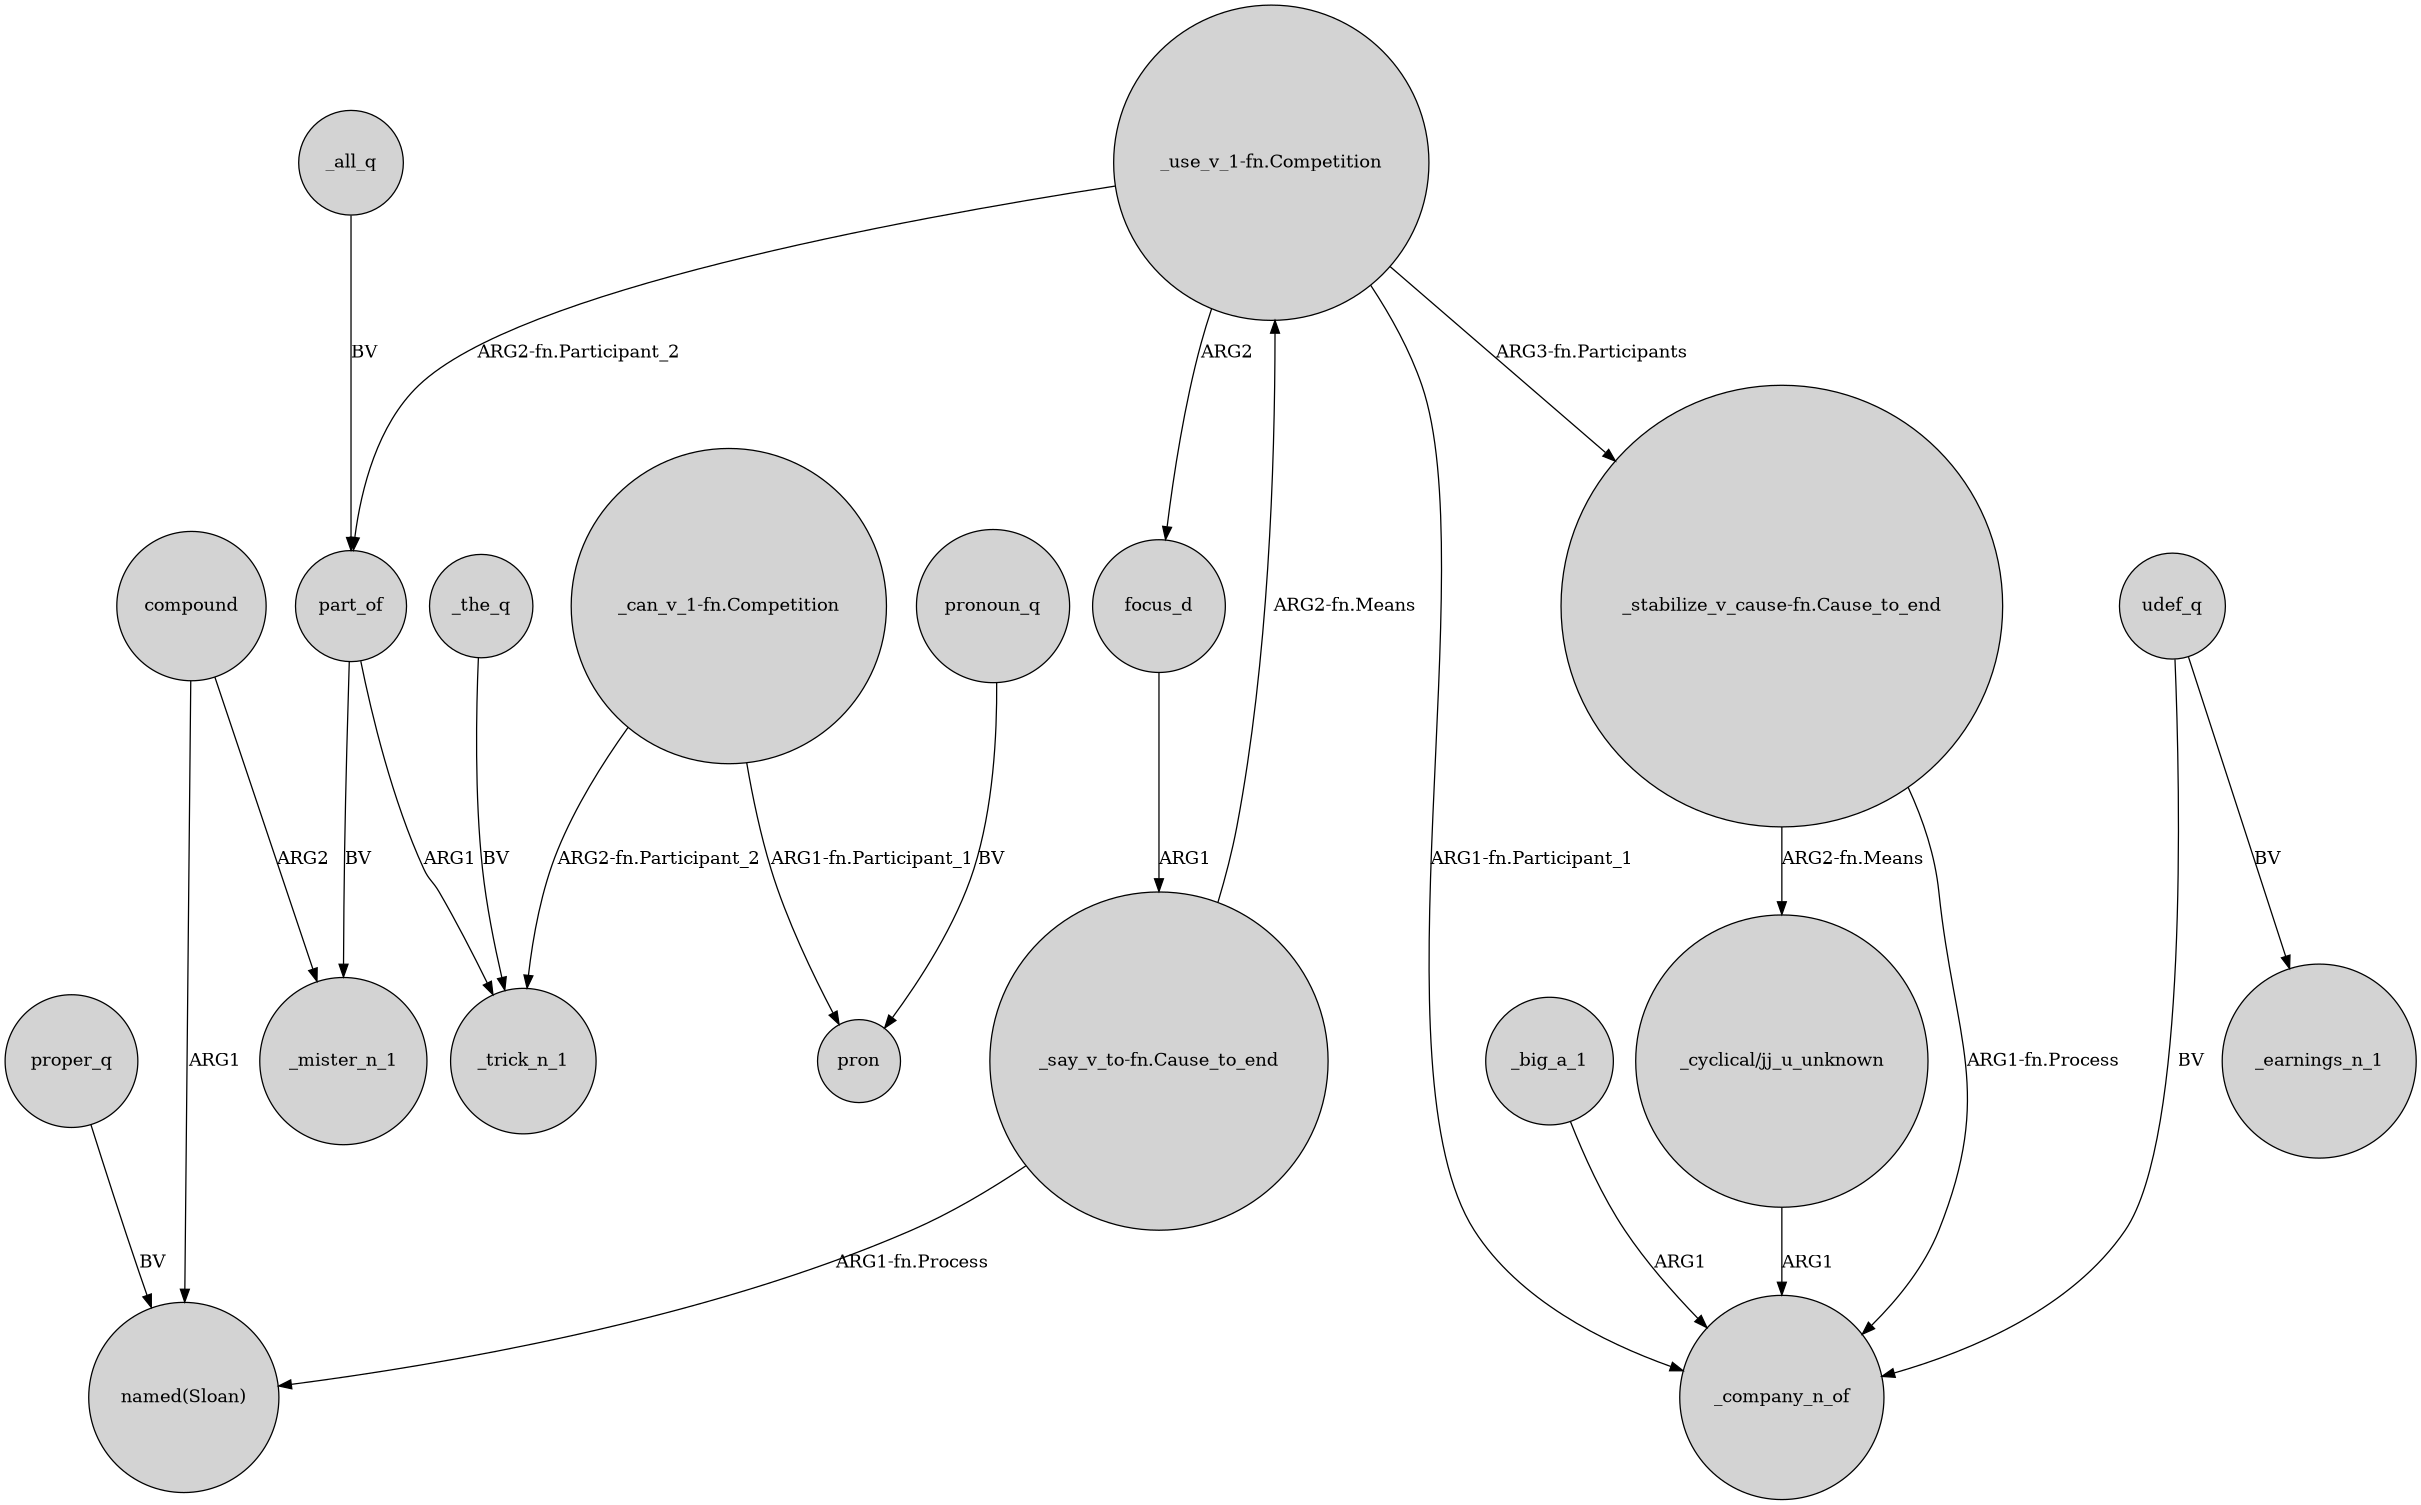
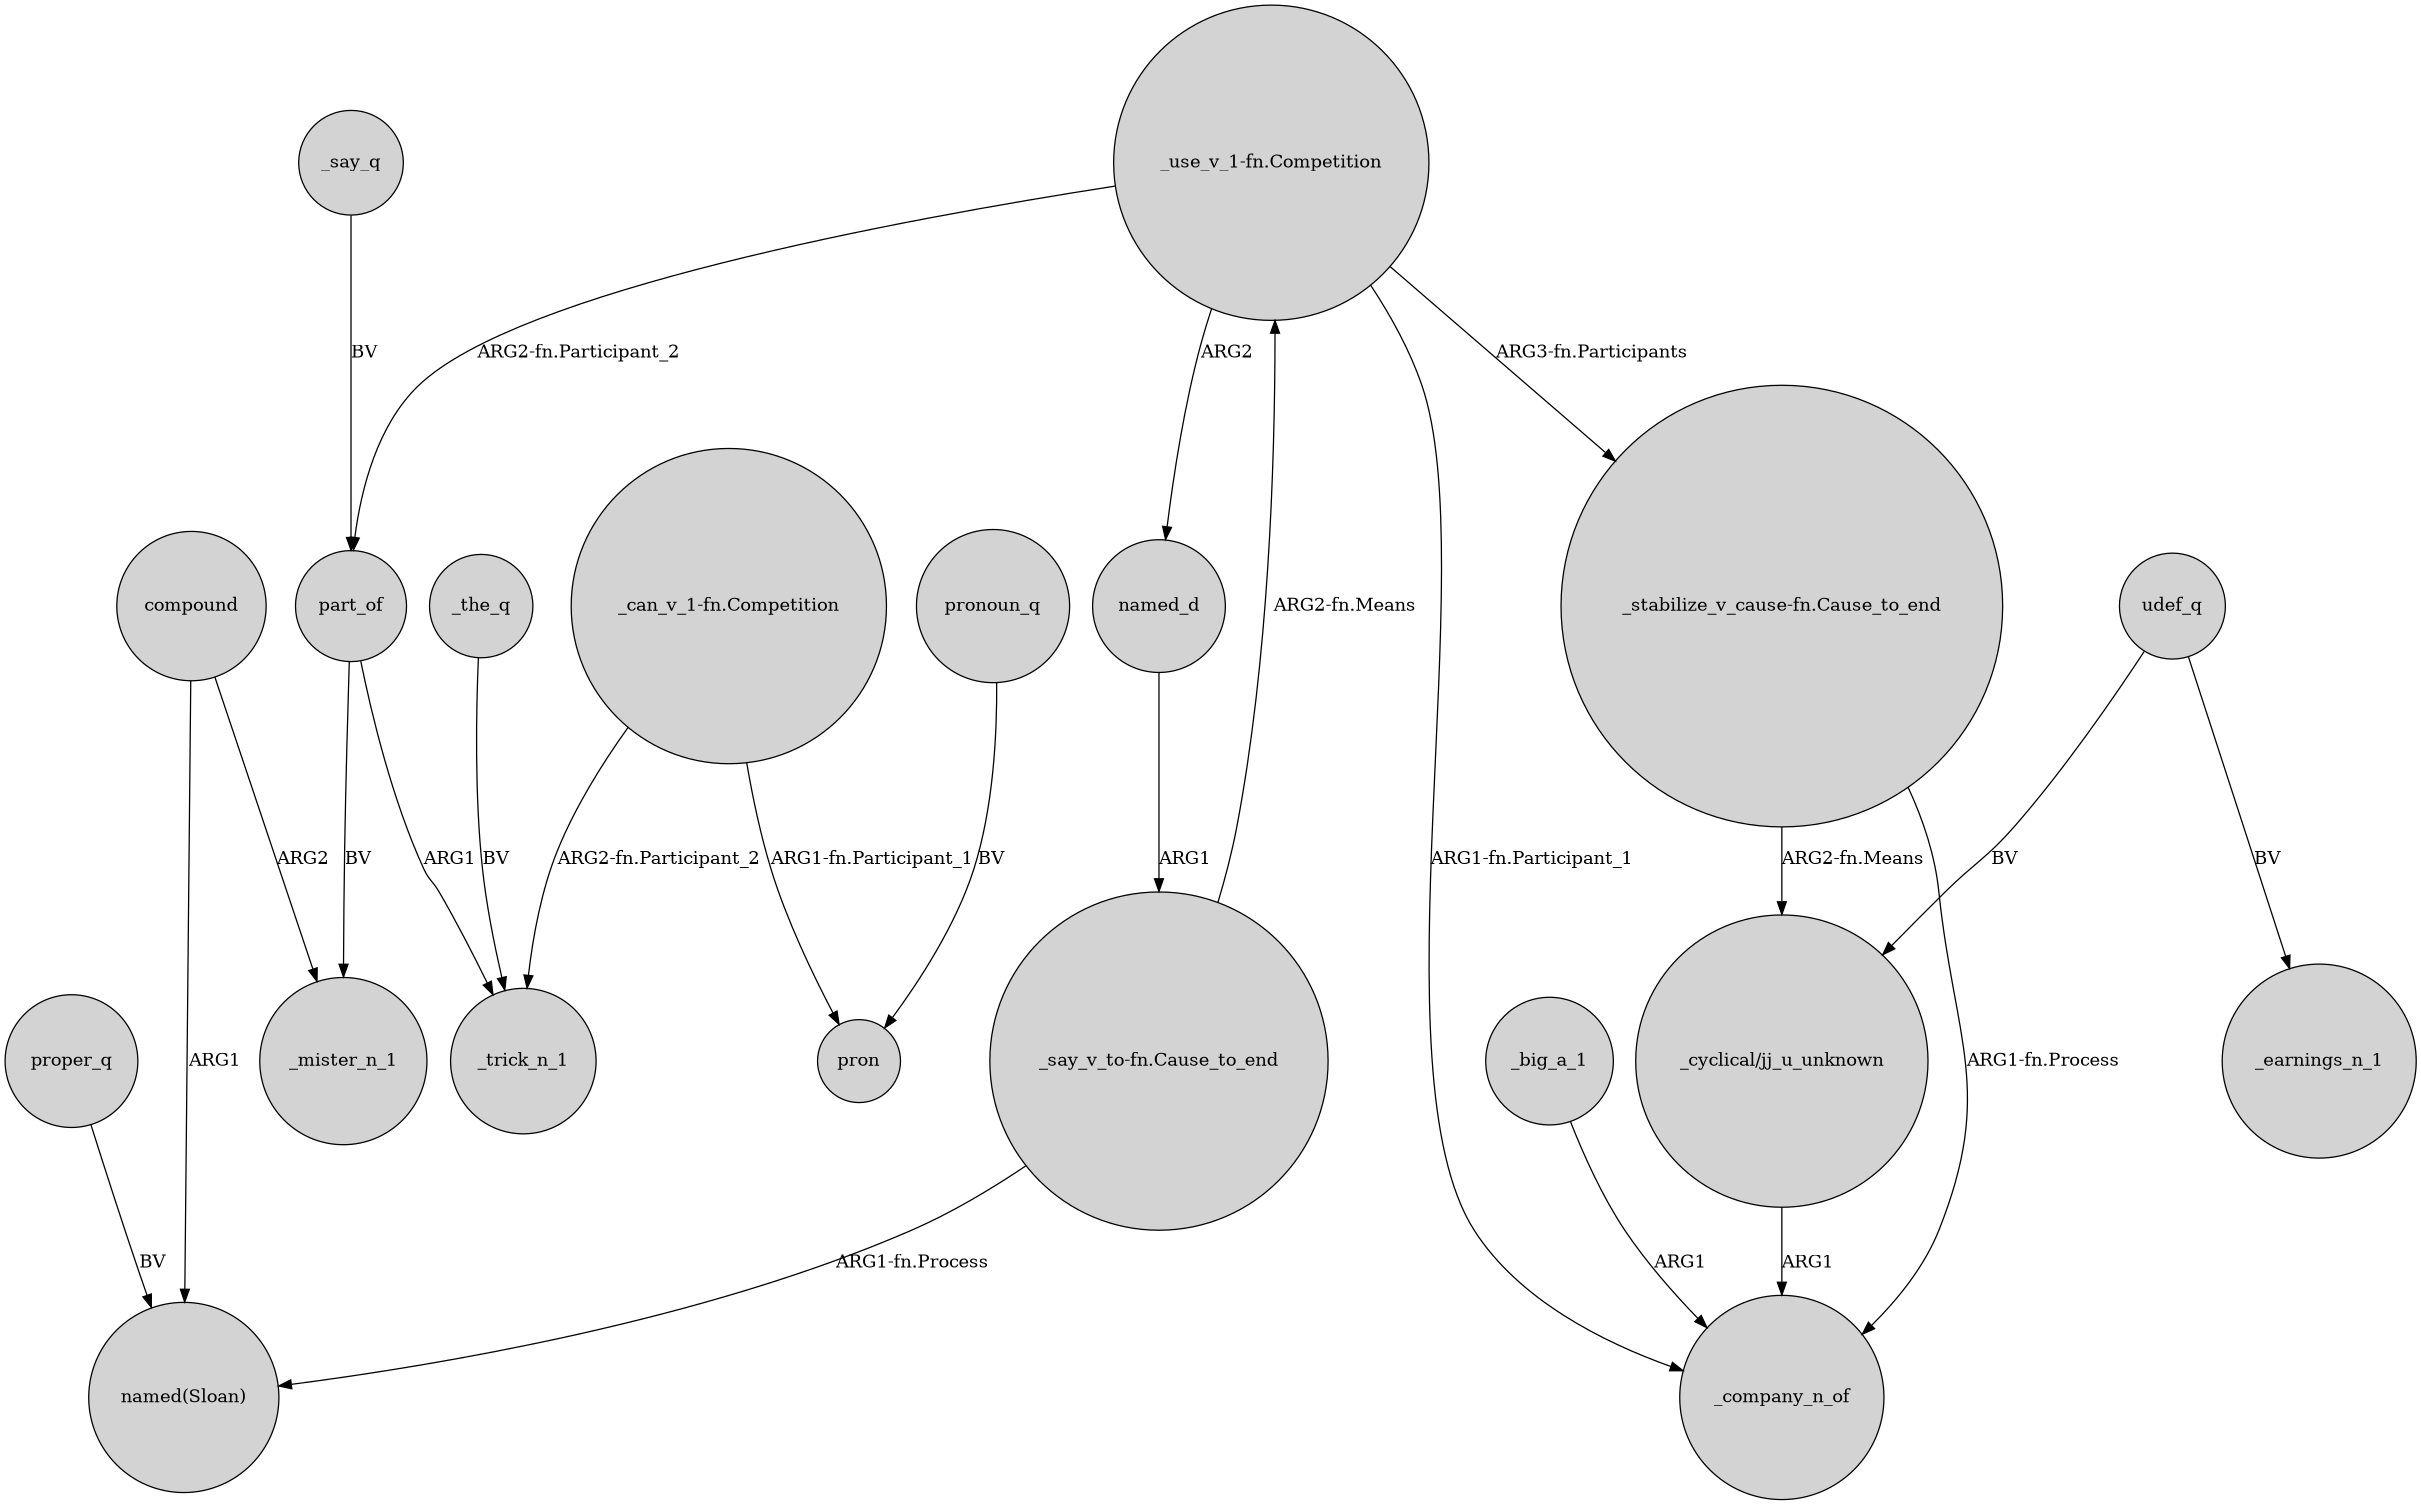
(351, 163) -> (351, 163)
(1159, 606) -> (1159, 606)
(2165, 1086) -> (2030, 808)
